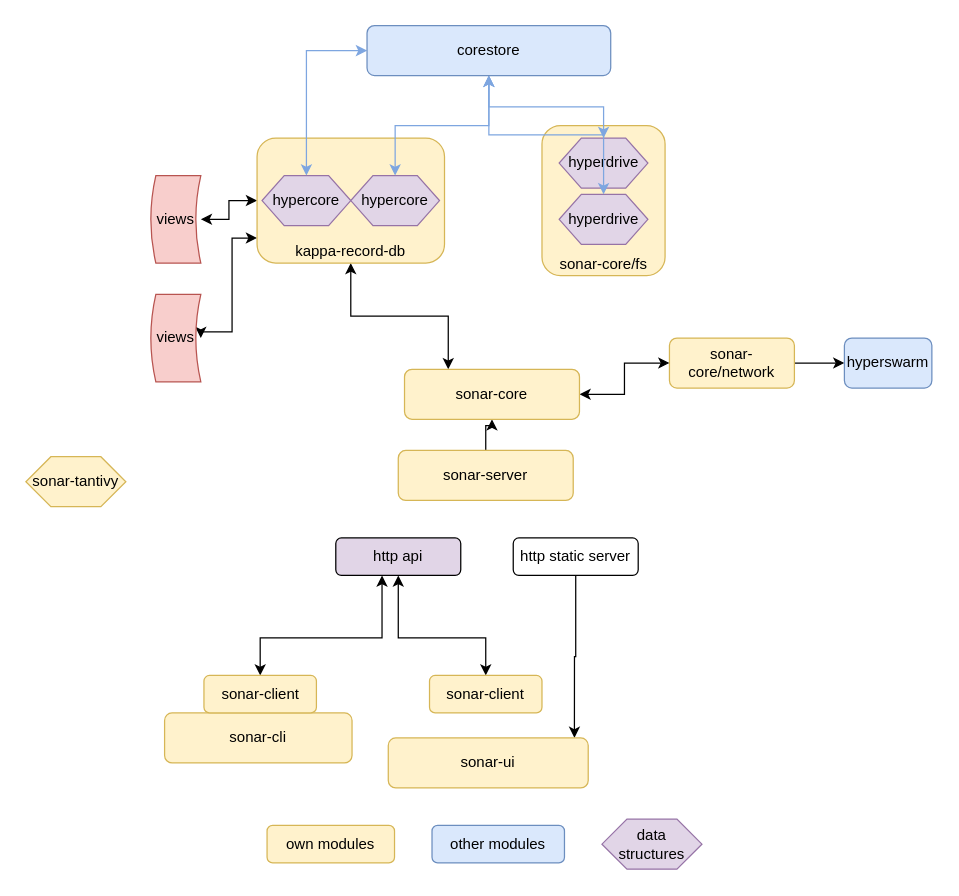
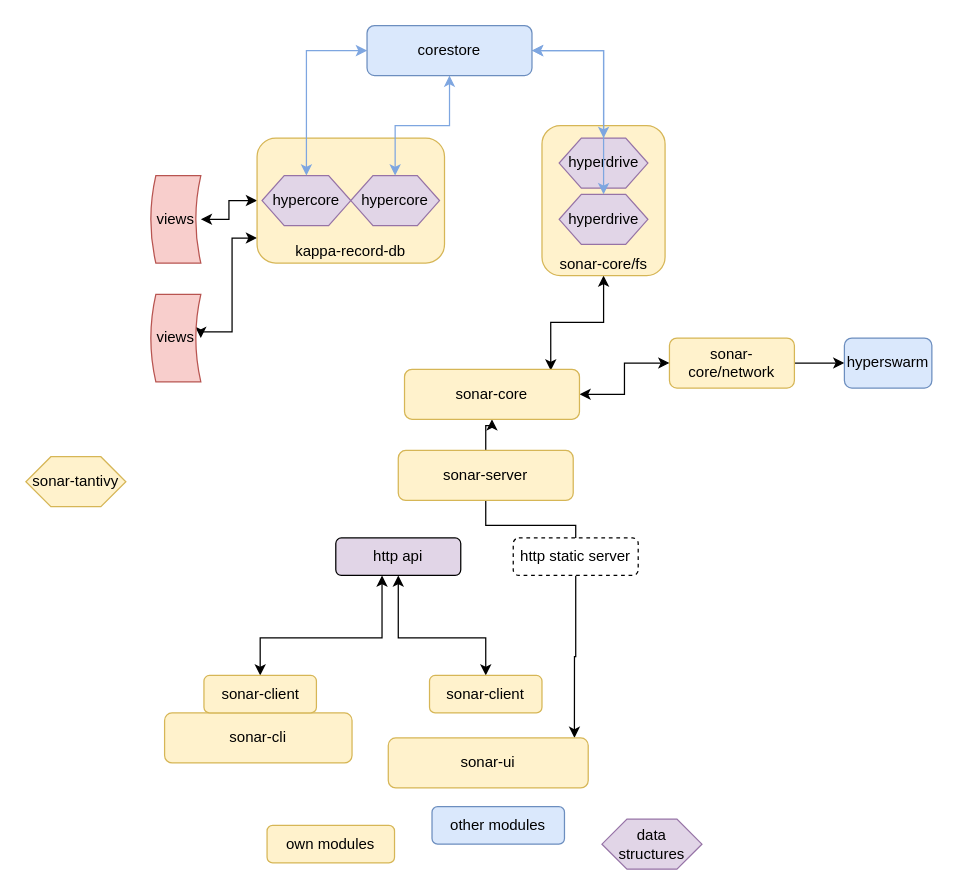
(489, 51) -> (449, 51)
(399, 316) -> none
none -> (576, 323)
none -> (524, 526)
(576, 557) -> (576, 557)
(498, 844) -> (498, 826)
